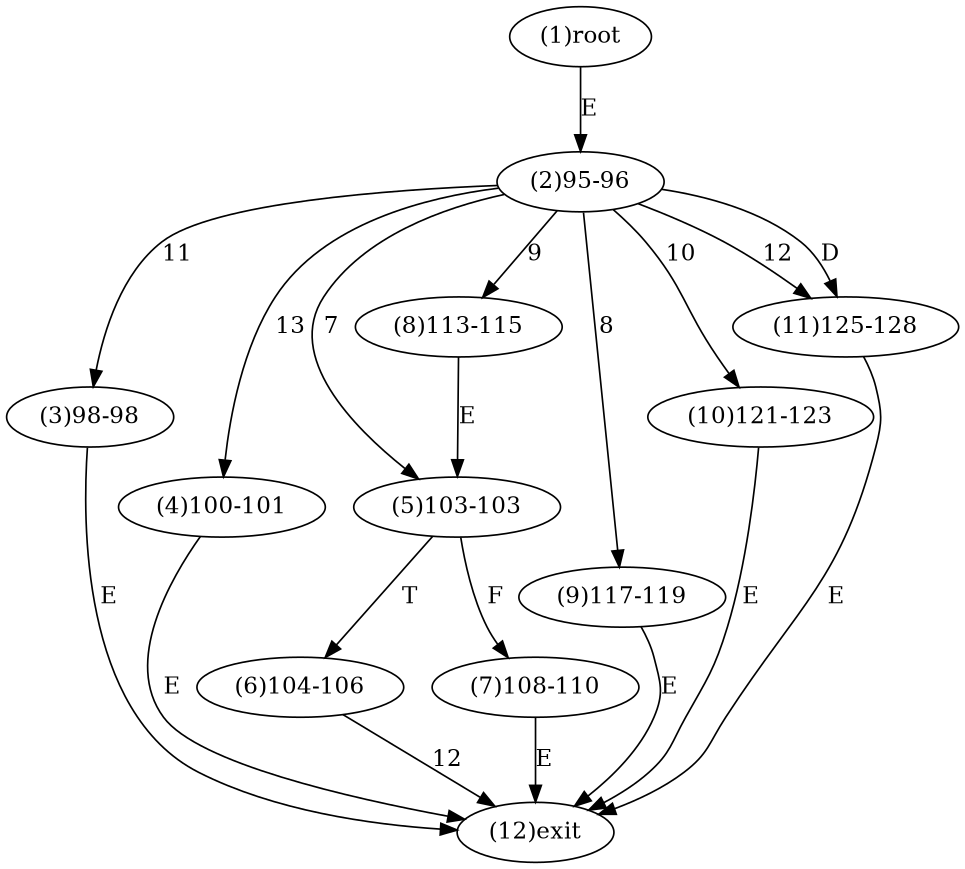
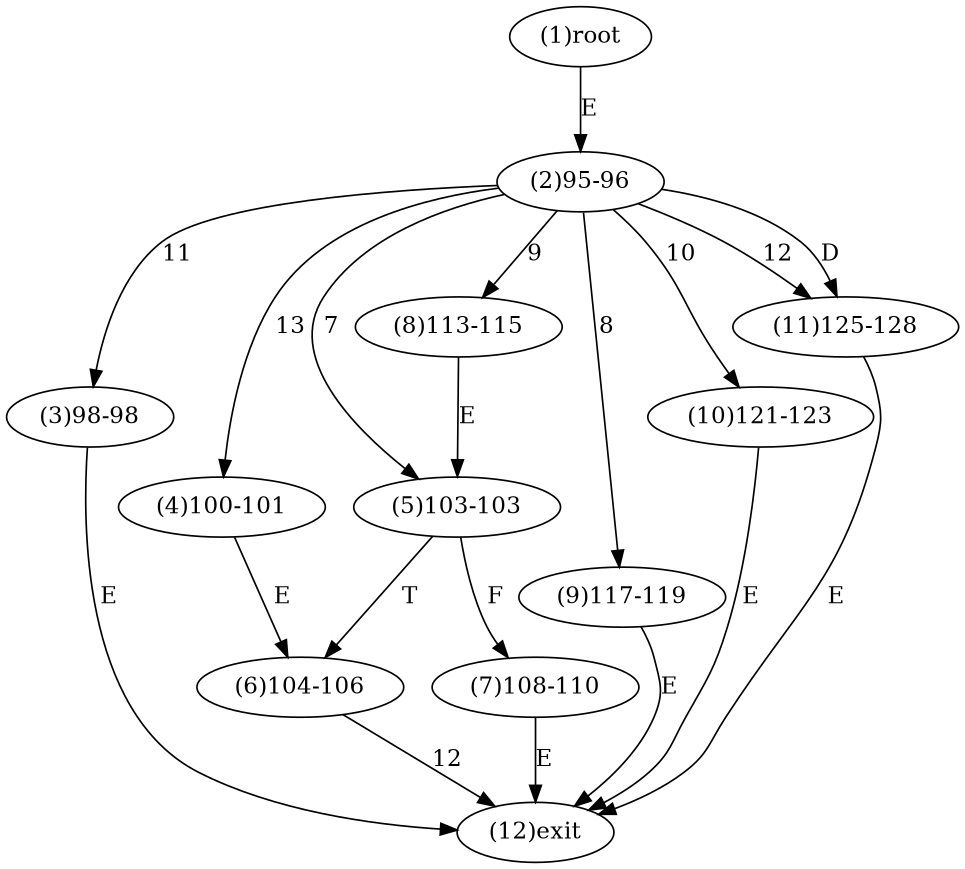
(207, 749) -> (258, 589)
